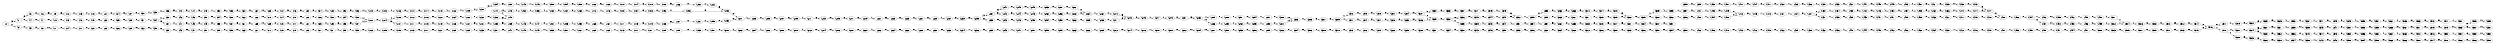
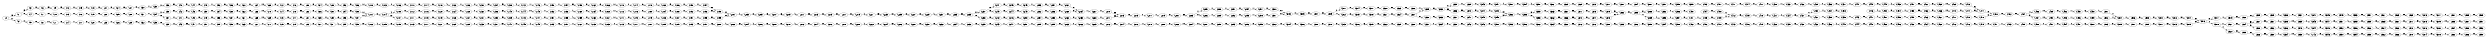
none -> (1670, 5)
(1865, 11) -> none
(502, 14) -> (516, 12)
(1705, 18) -> none
(2467, 25) -> (2459, 15)
